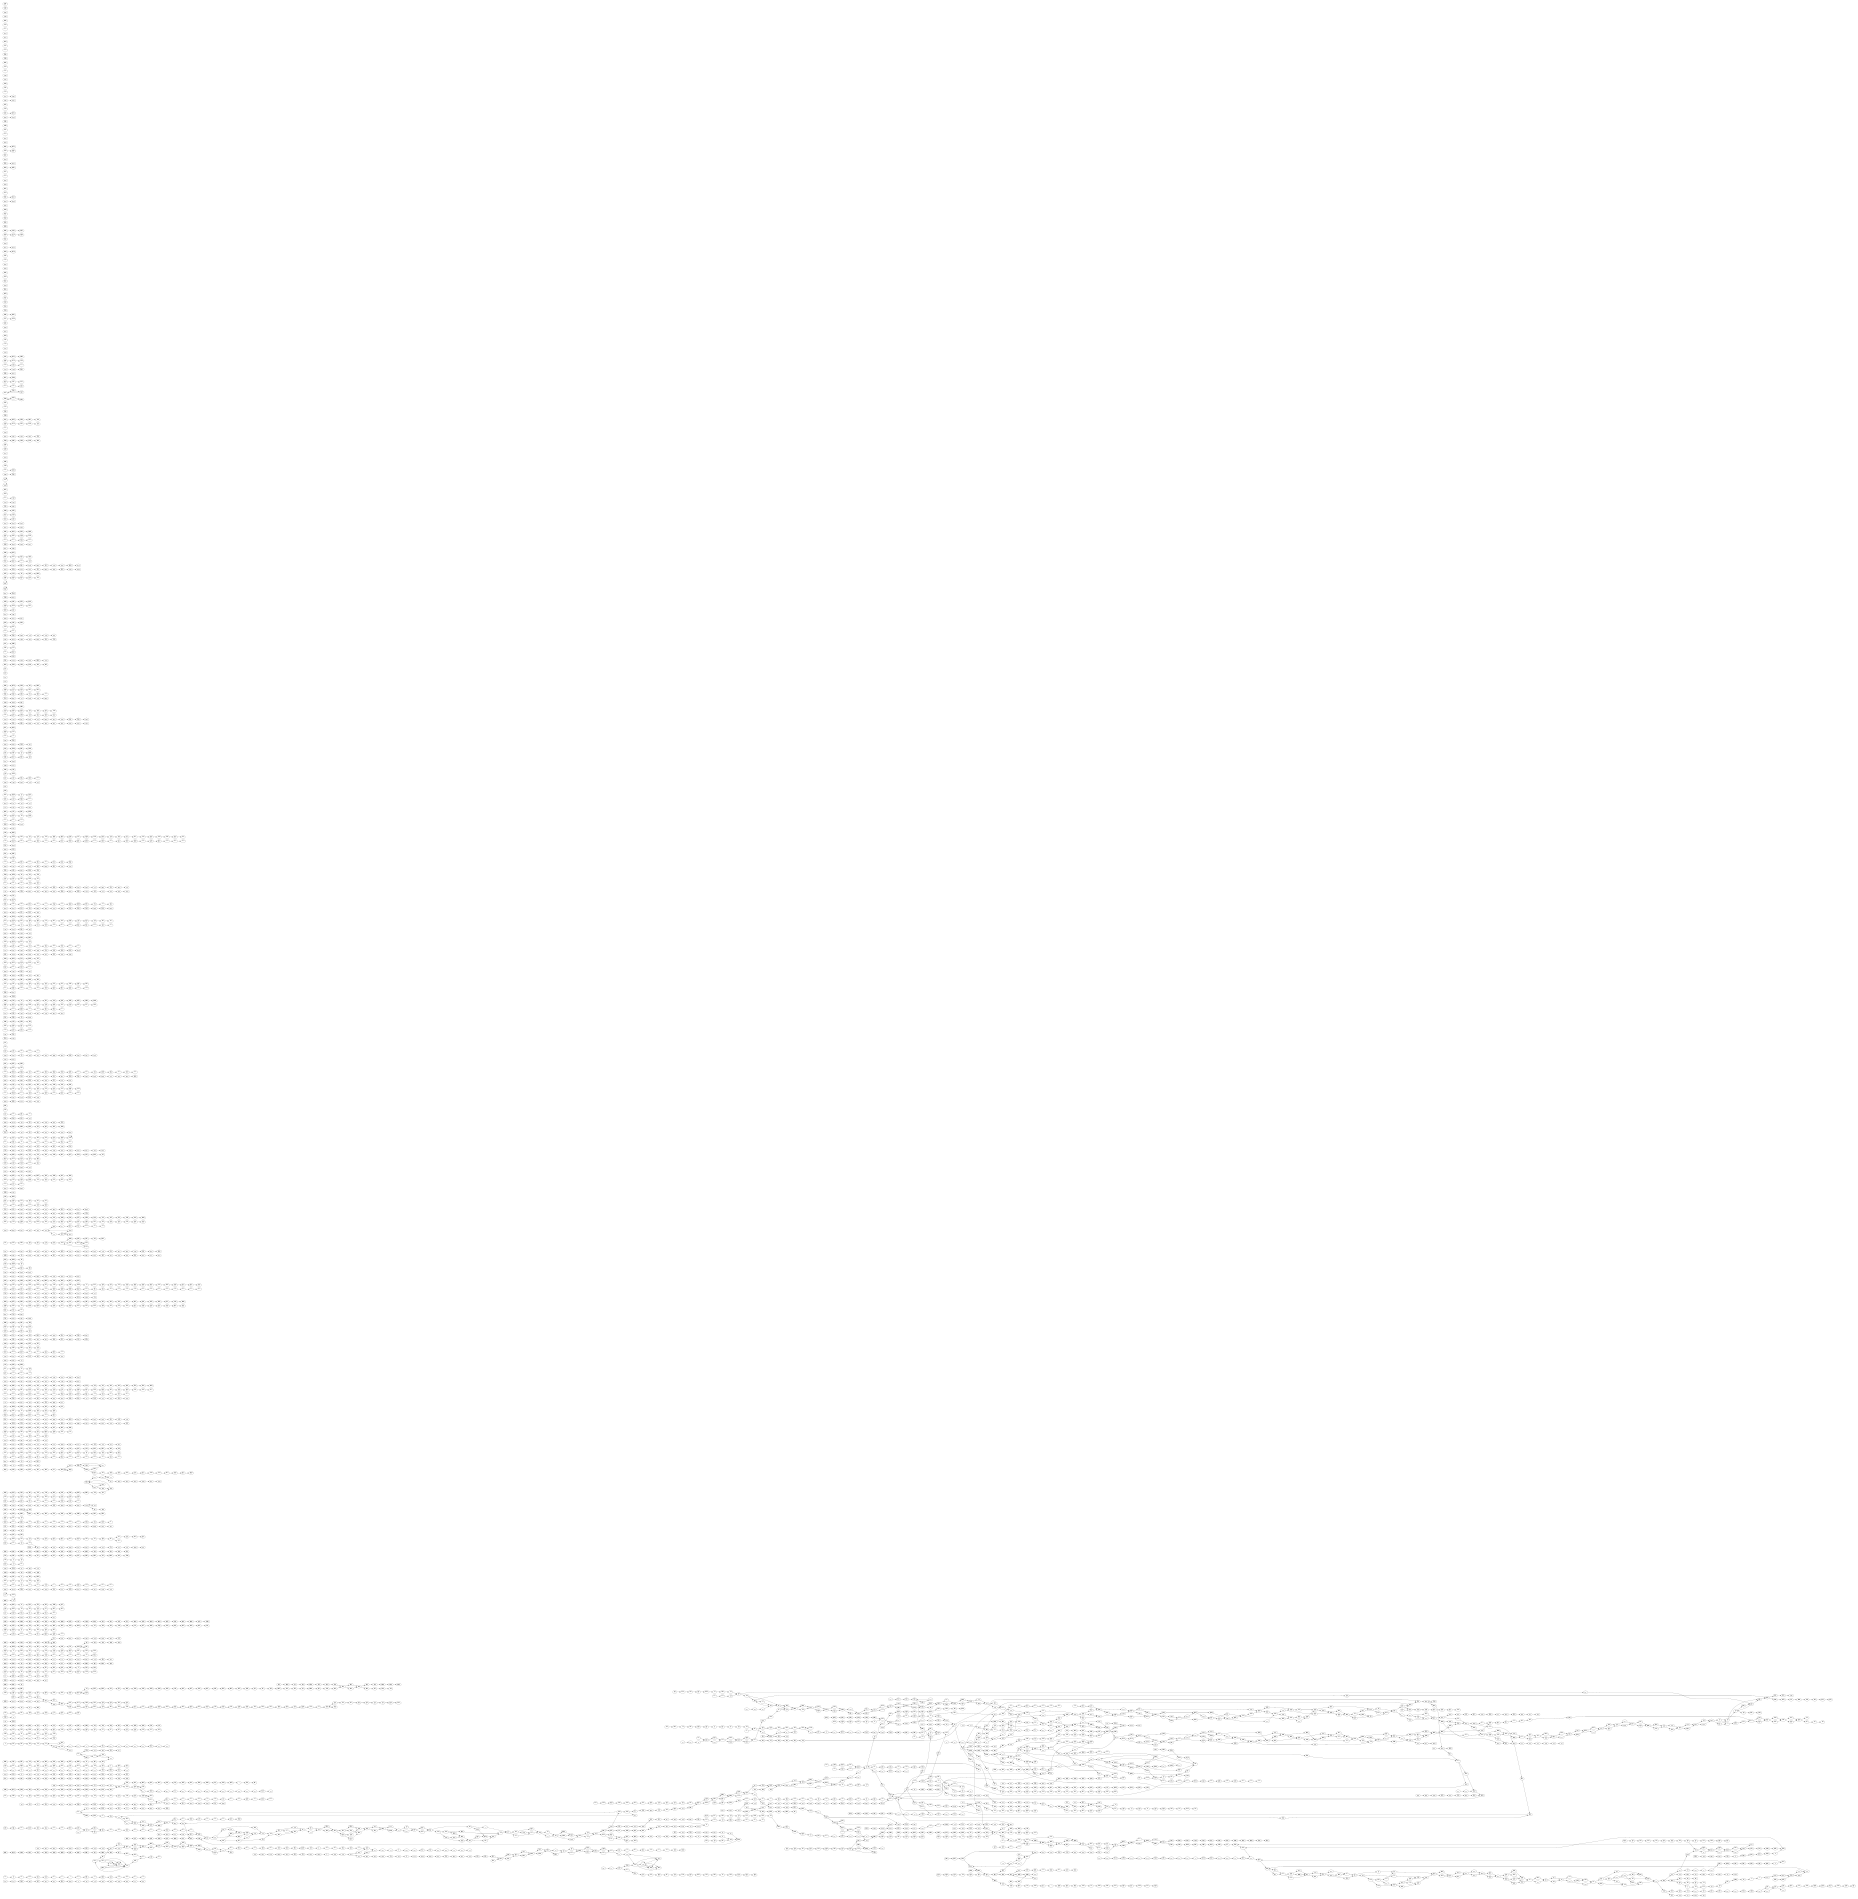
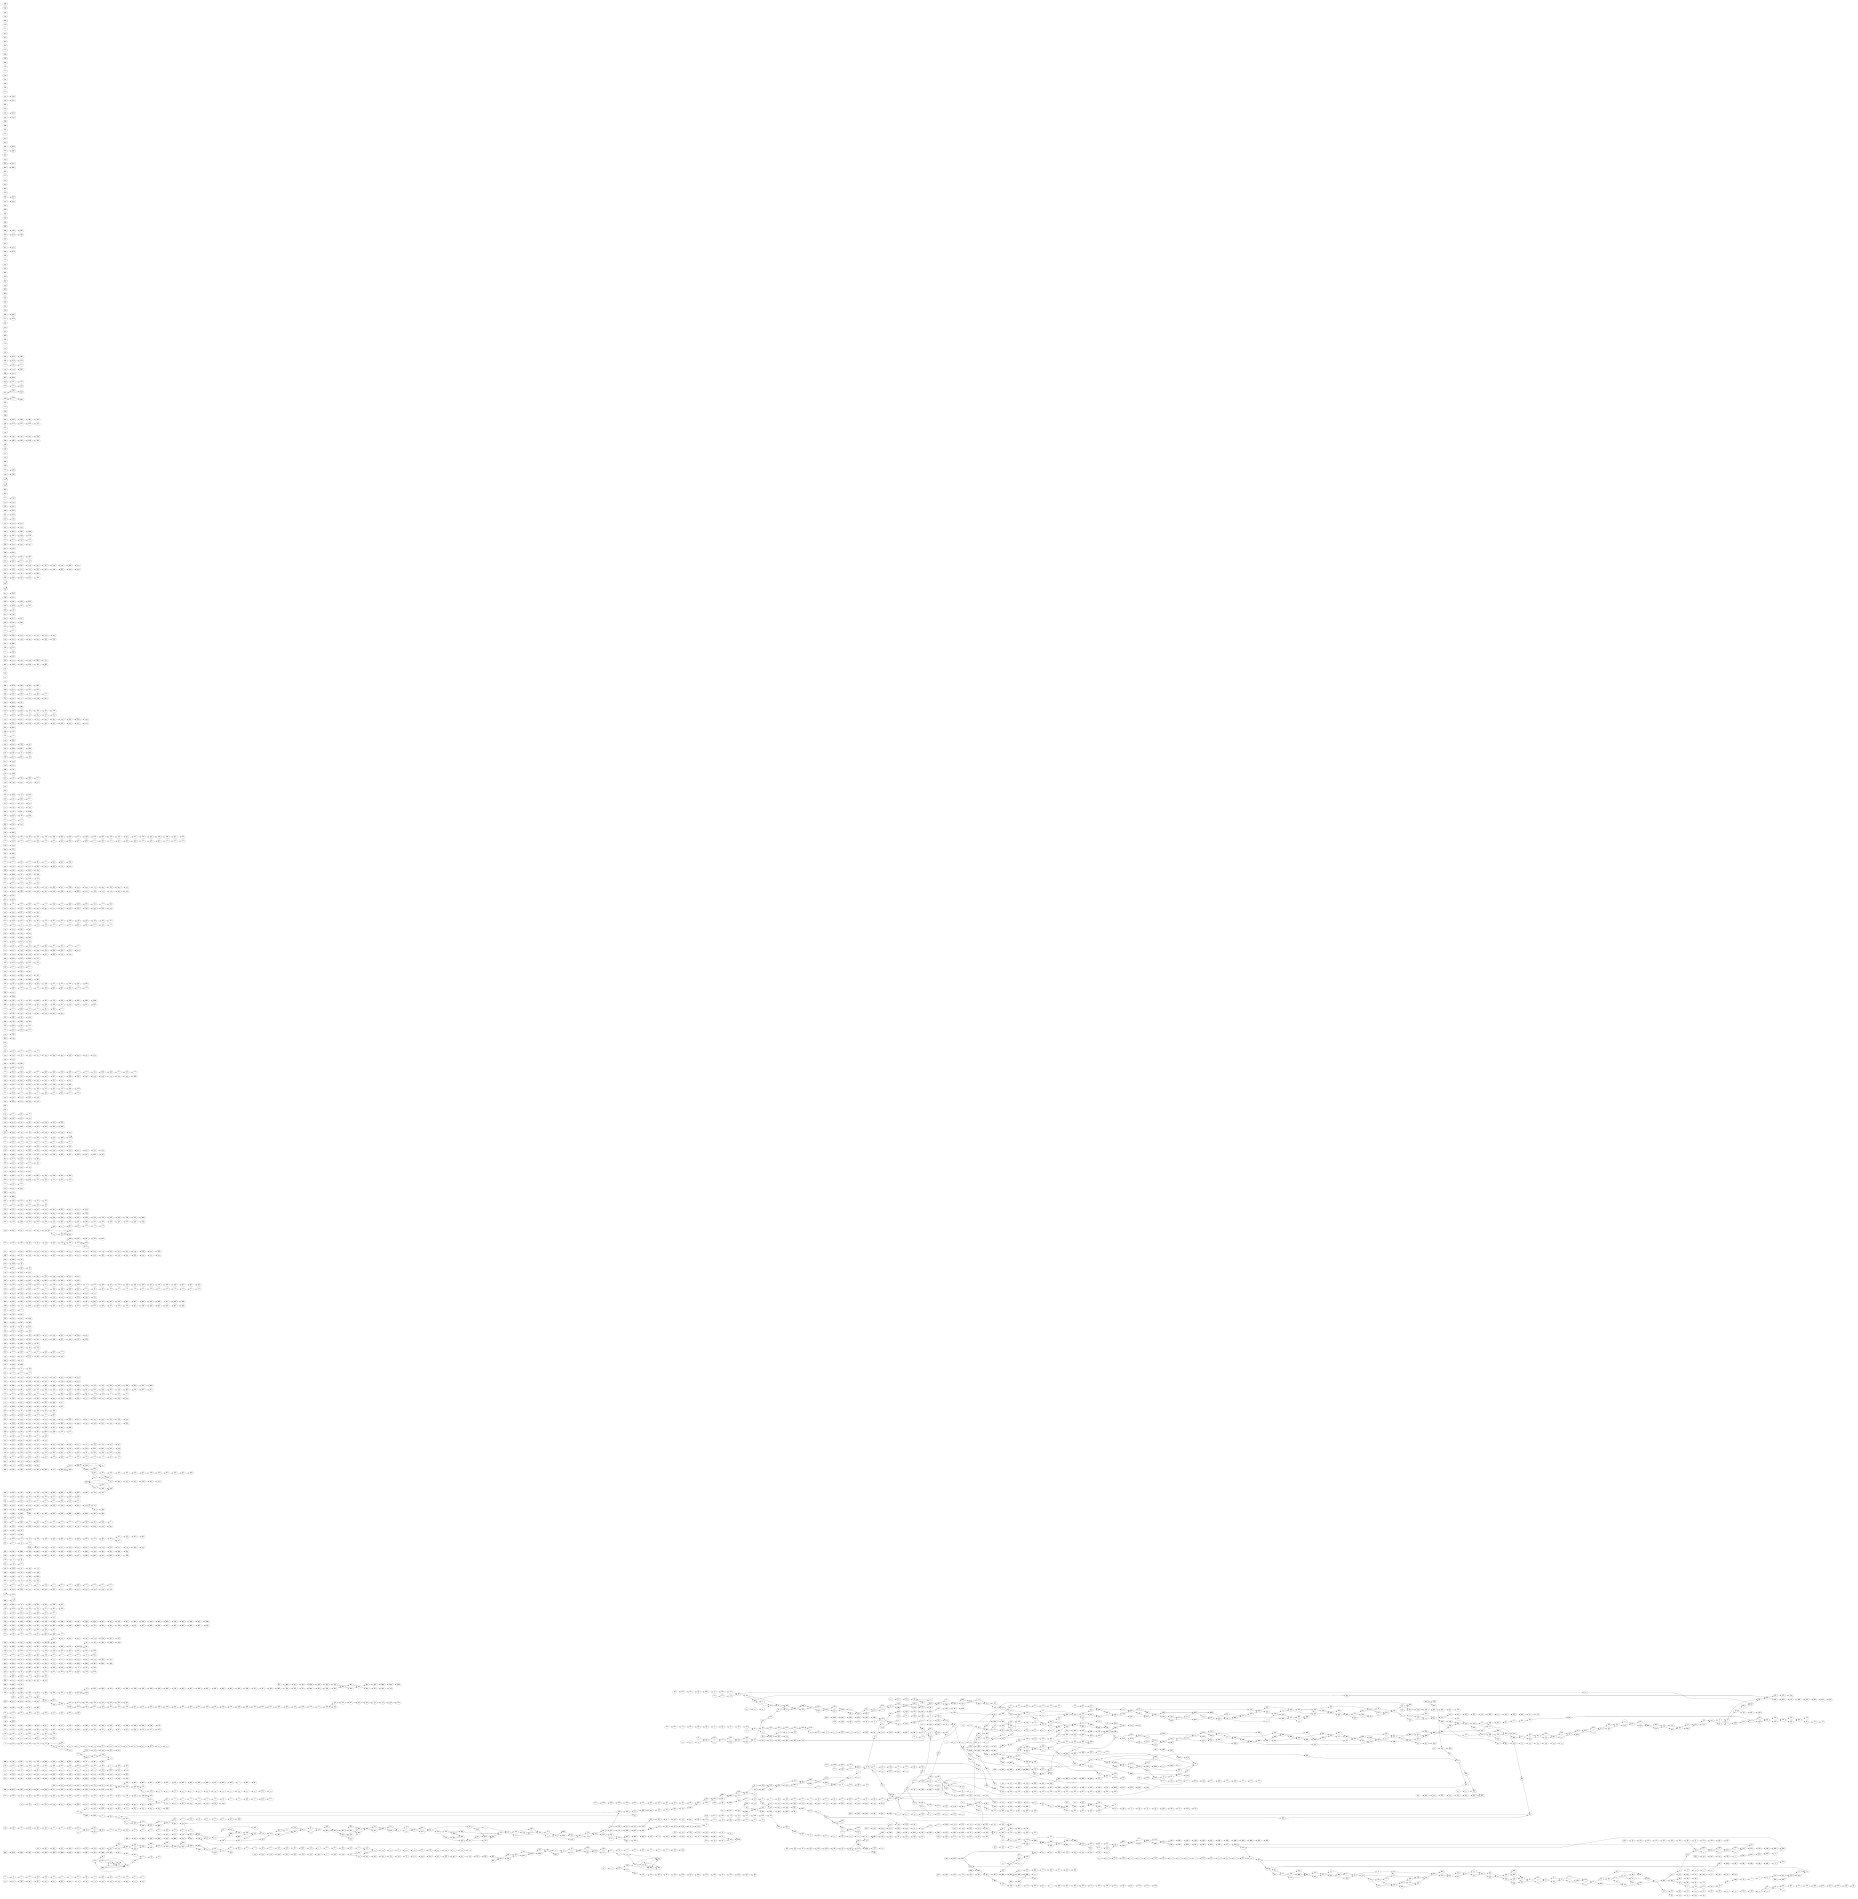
(1418, 1702) -> none
